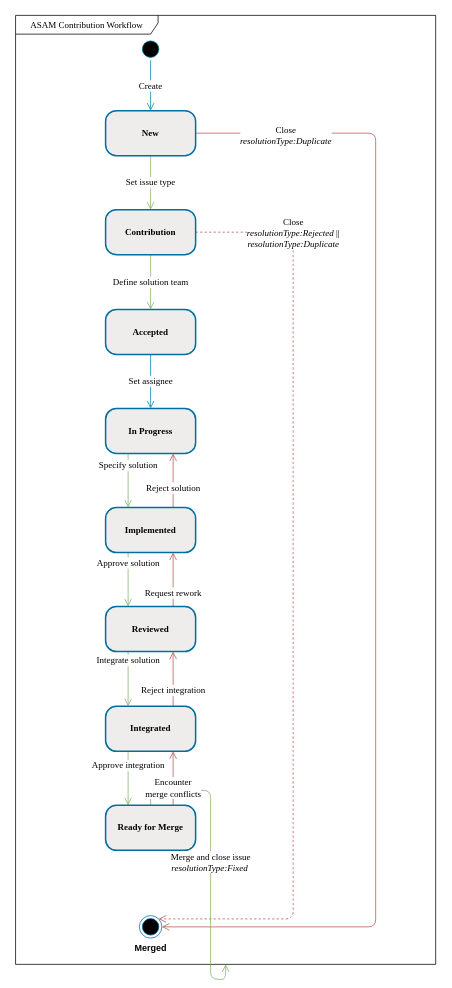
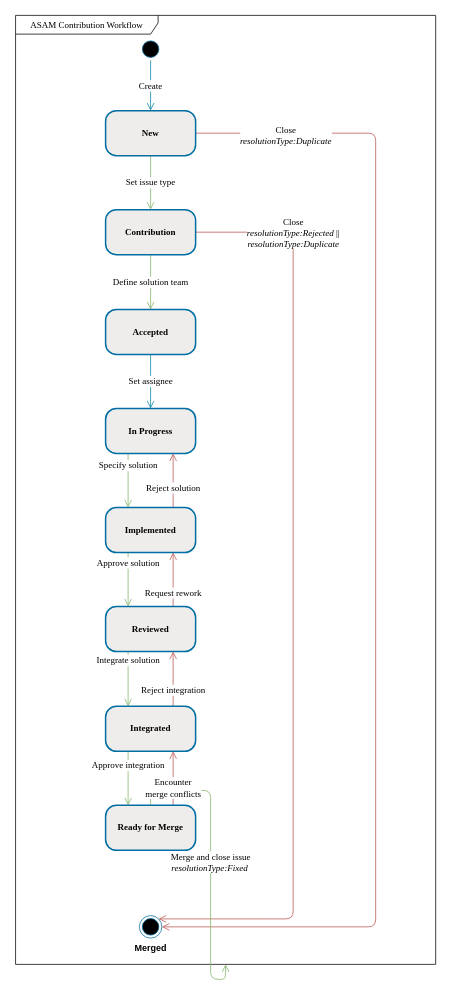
(293, 646) -> (293, 646)
